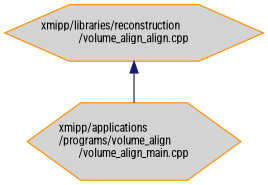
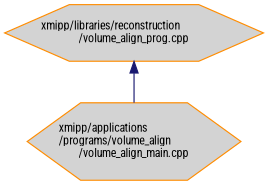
(134, 33) -> (134, 33)
